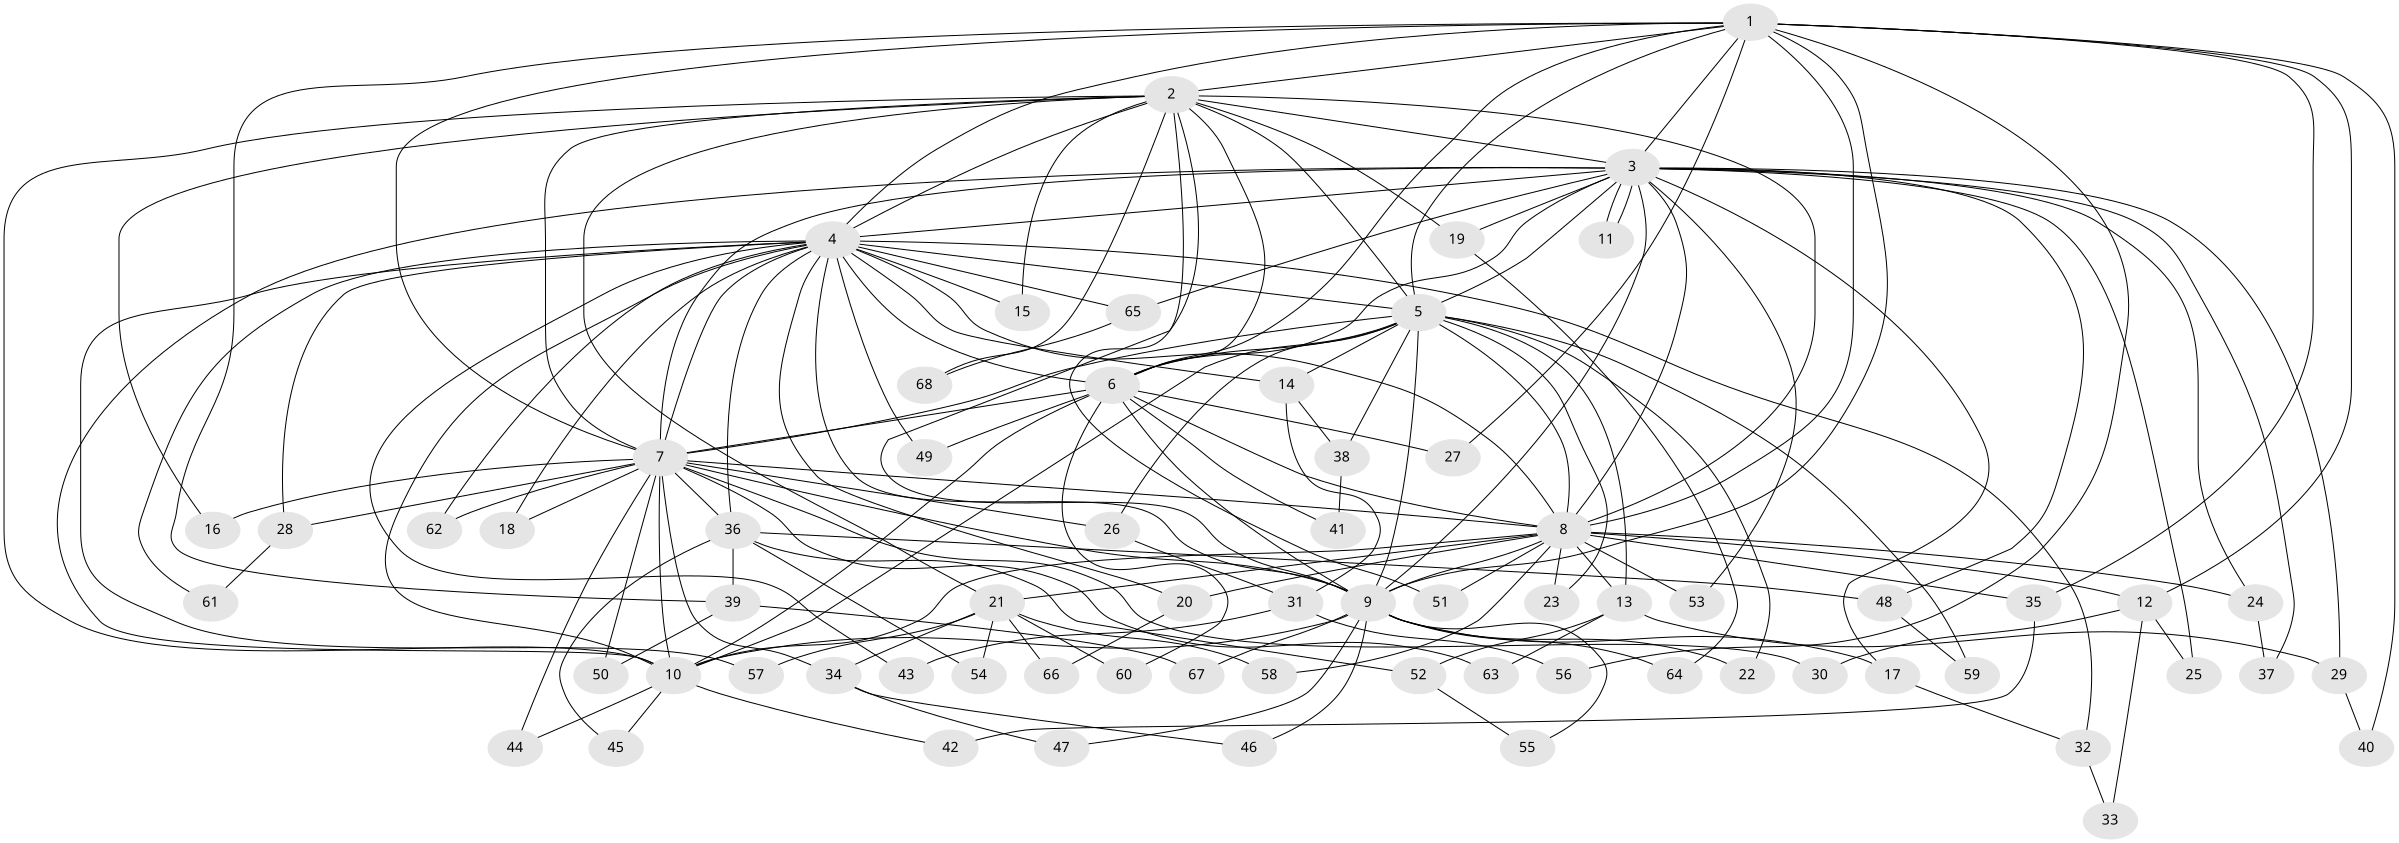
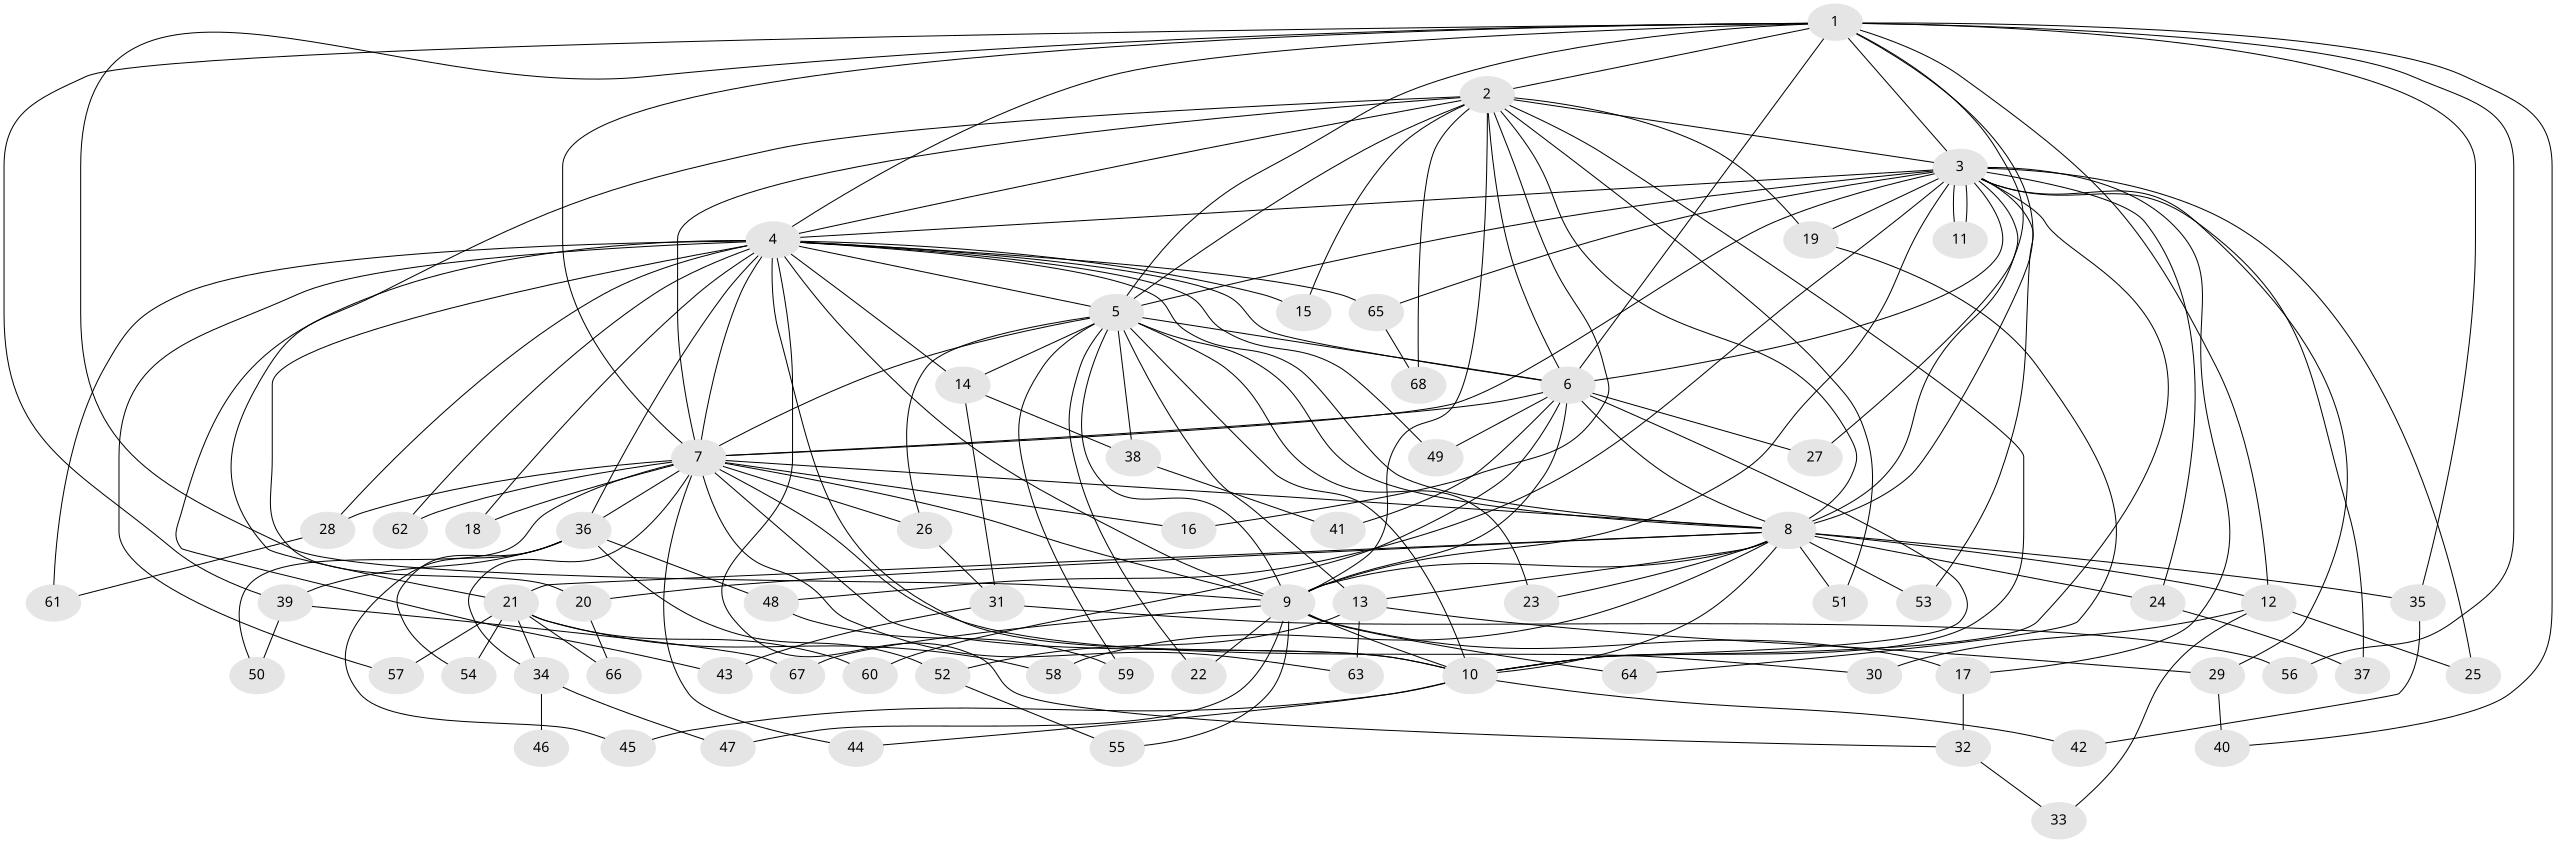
(1338, 695) -> none
